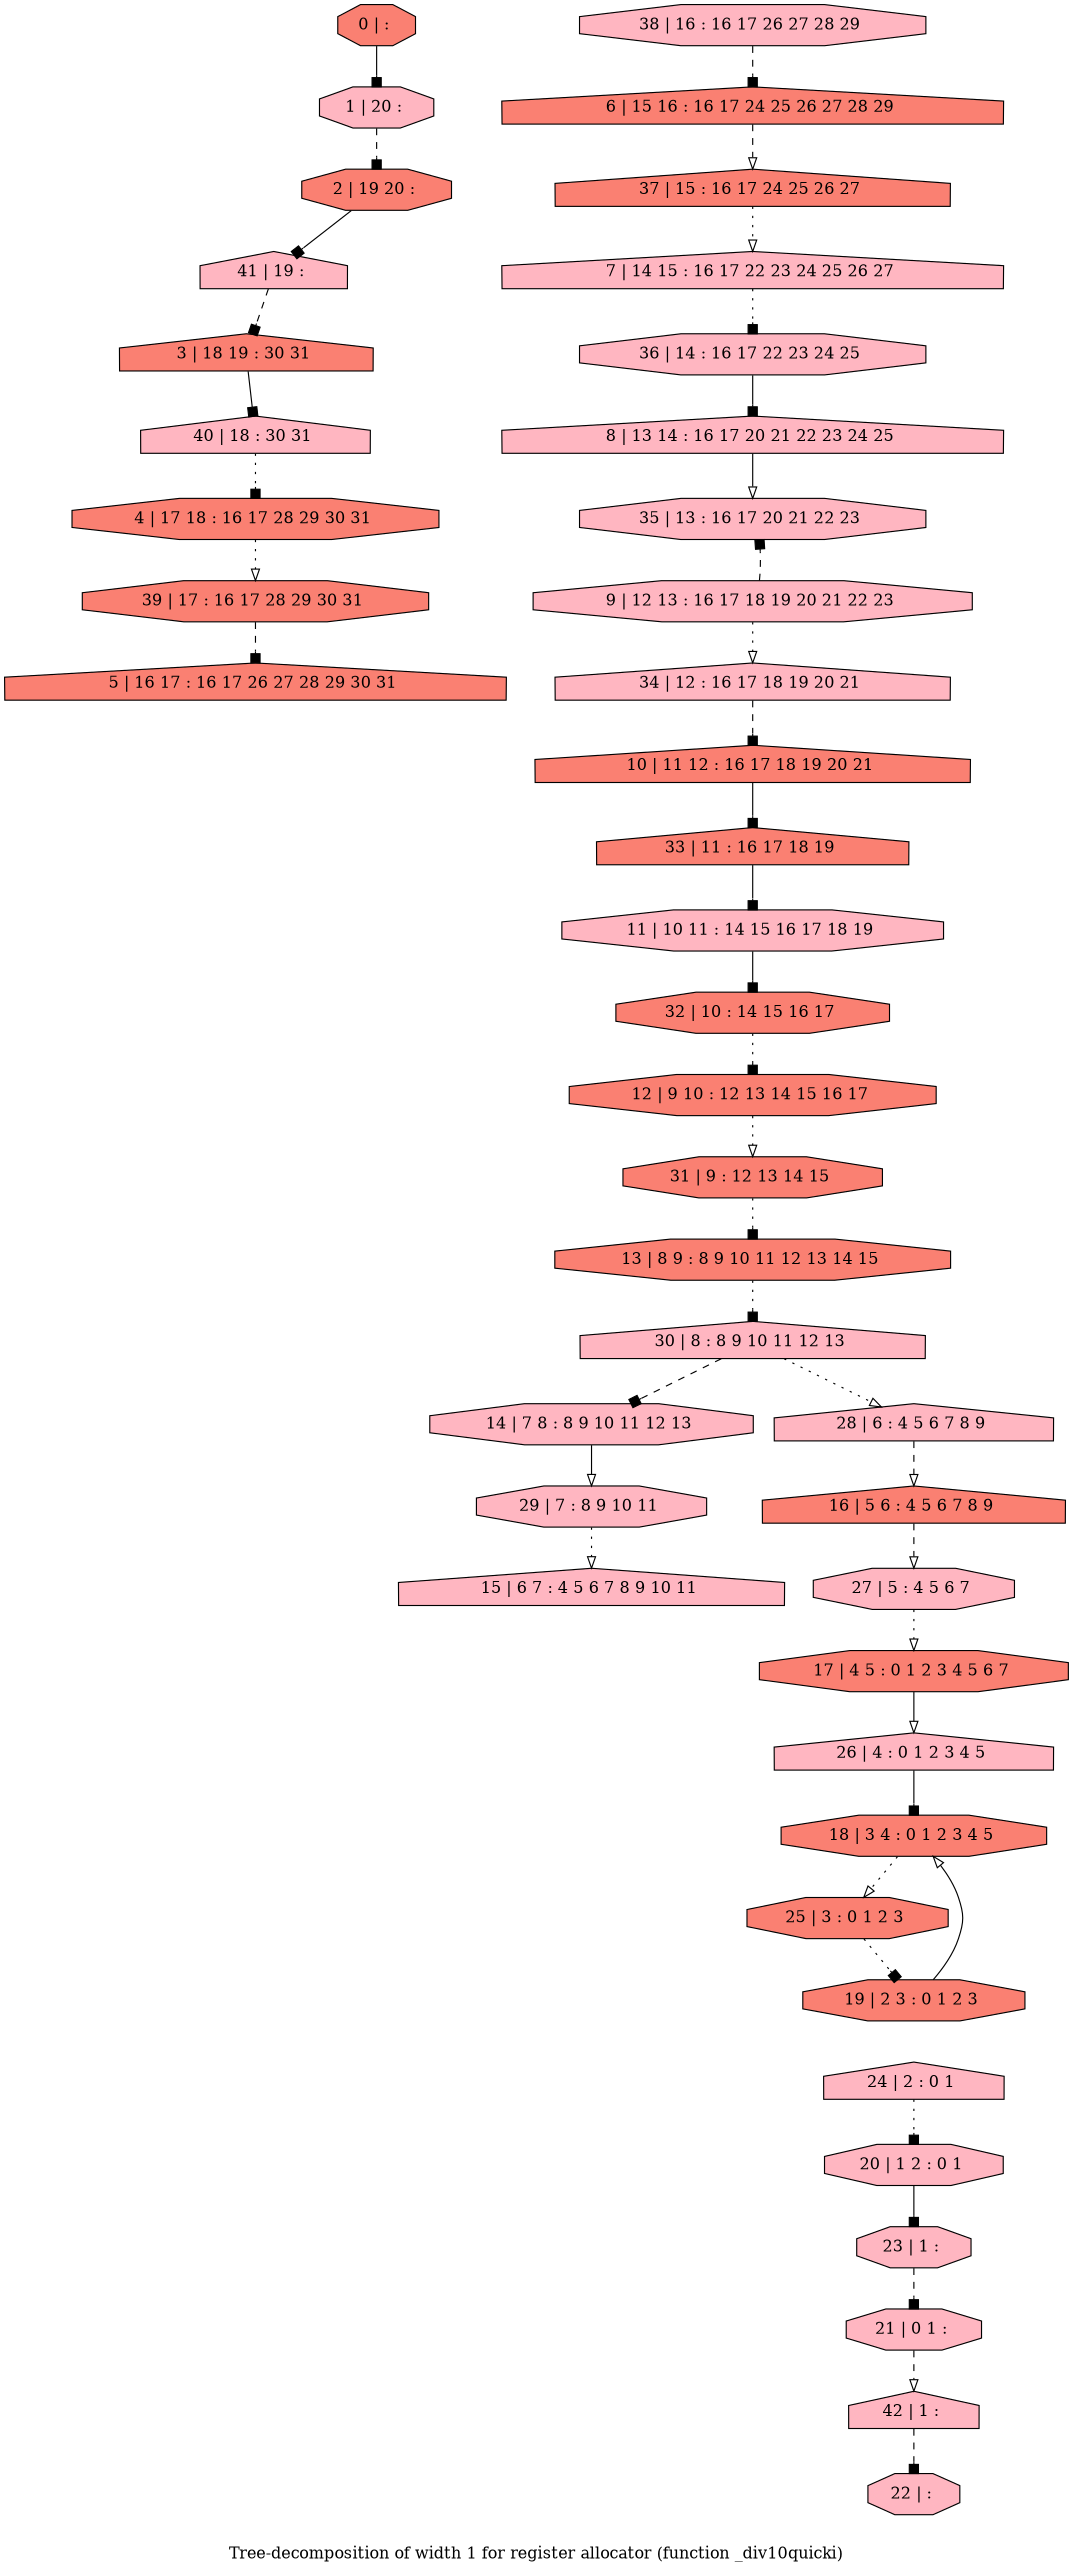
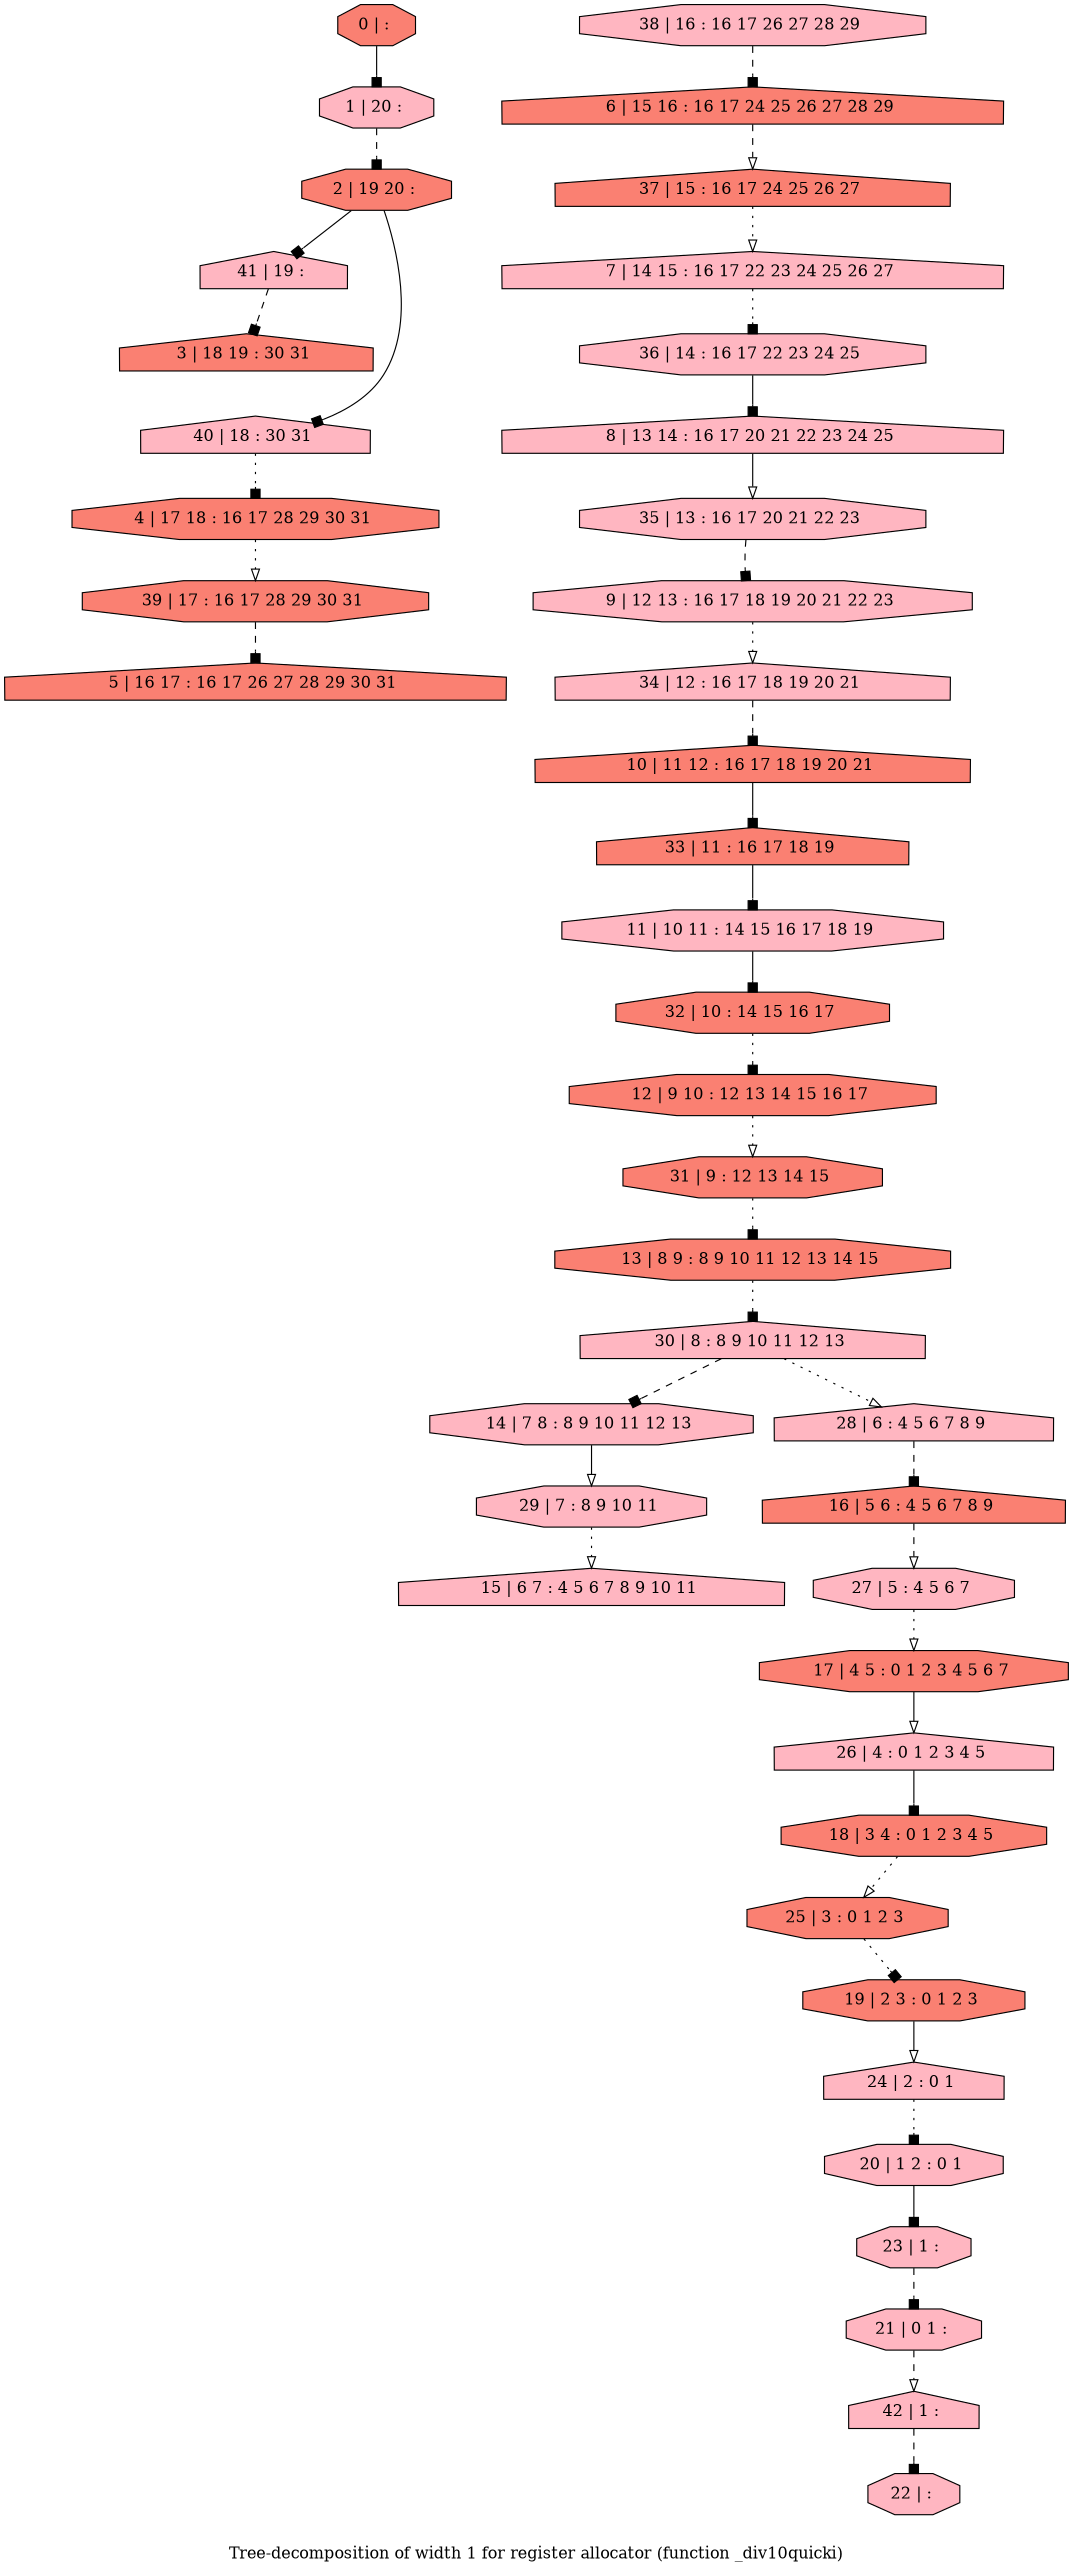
(250, 388) -> (399, 331)
(760, 566) -> (745, 554)
(914, 1458) -> (914, 1458)
(962, 1924) -> (914, 2036)
